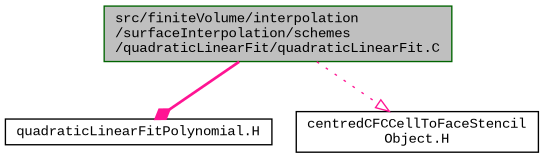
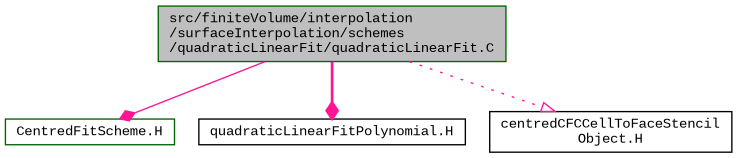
none -> (90, 132)
